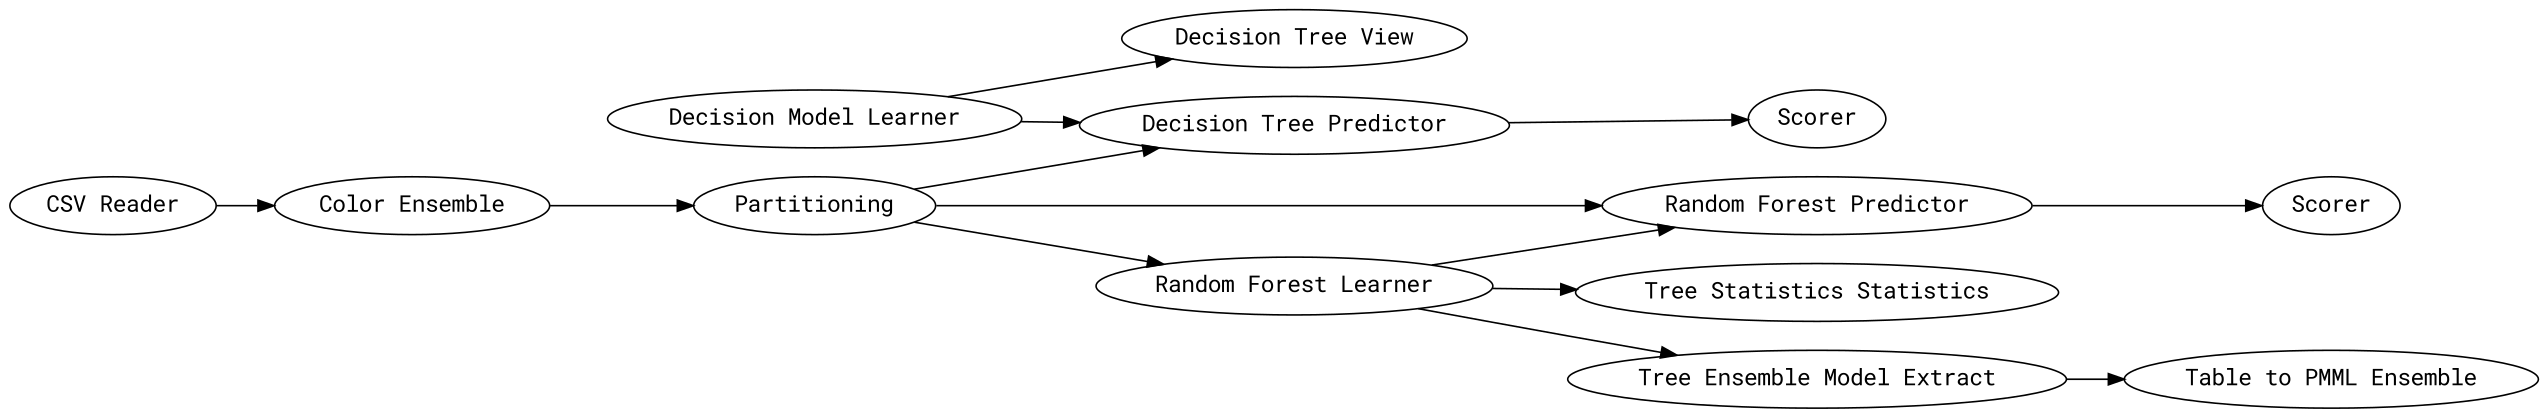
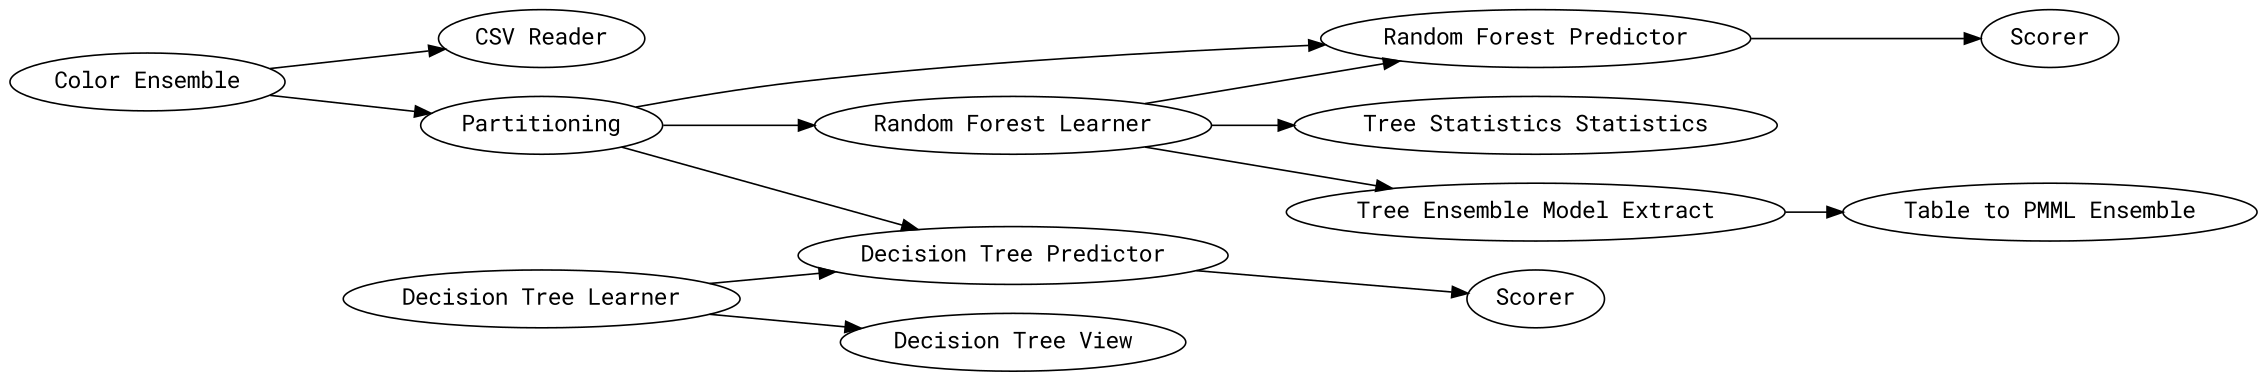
(815, 119) -> (542, 299)
(237, 206) -> (349, 60)
